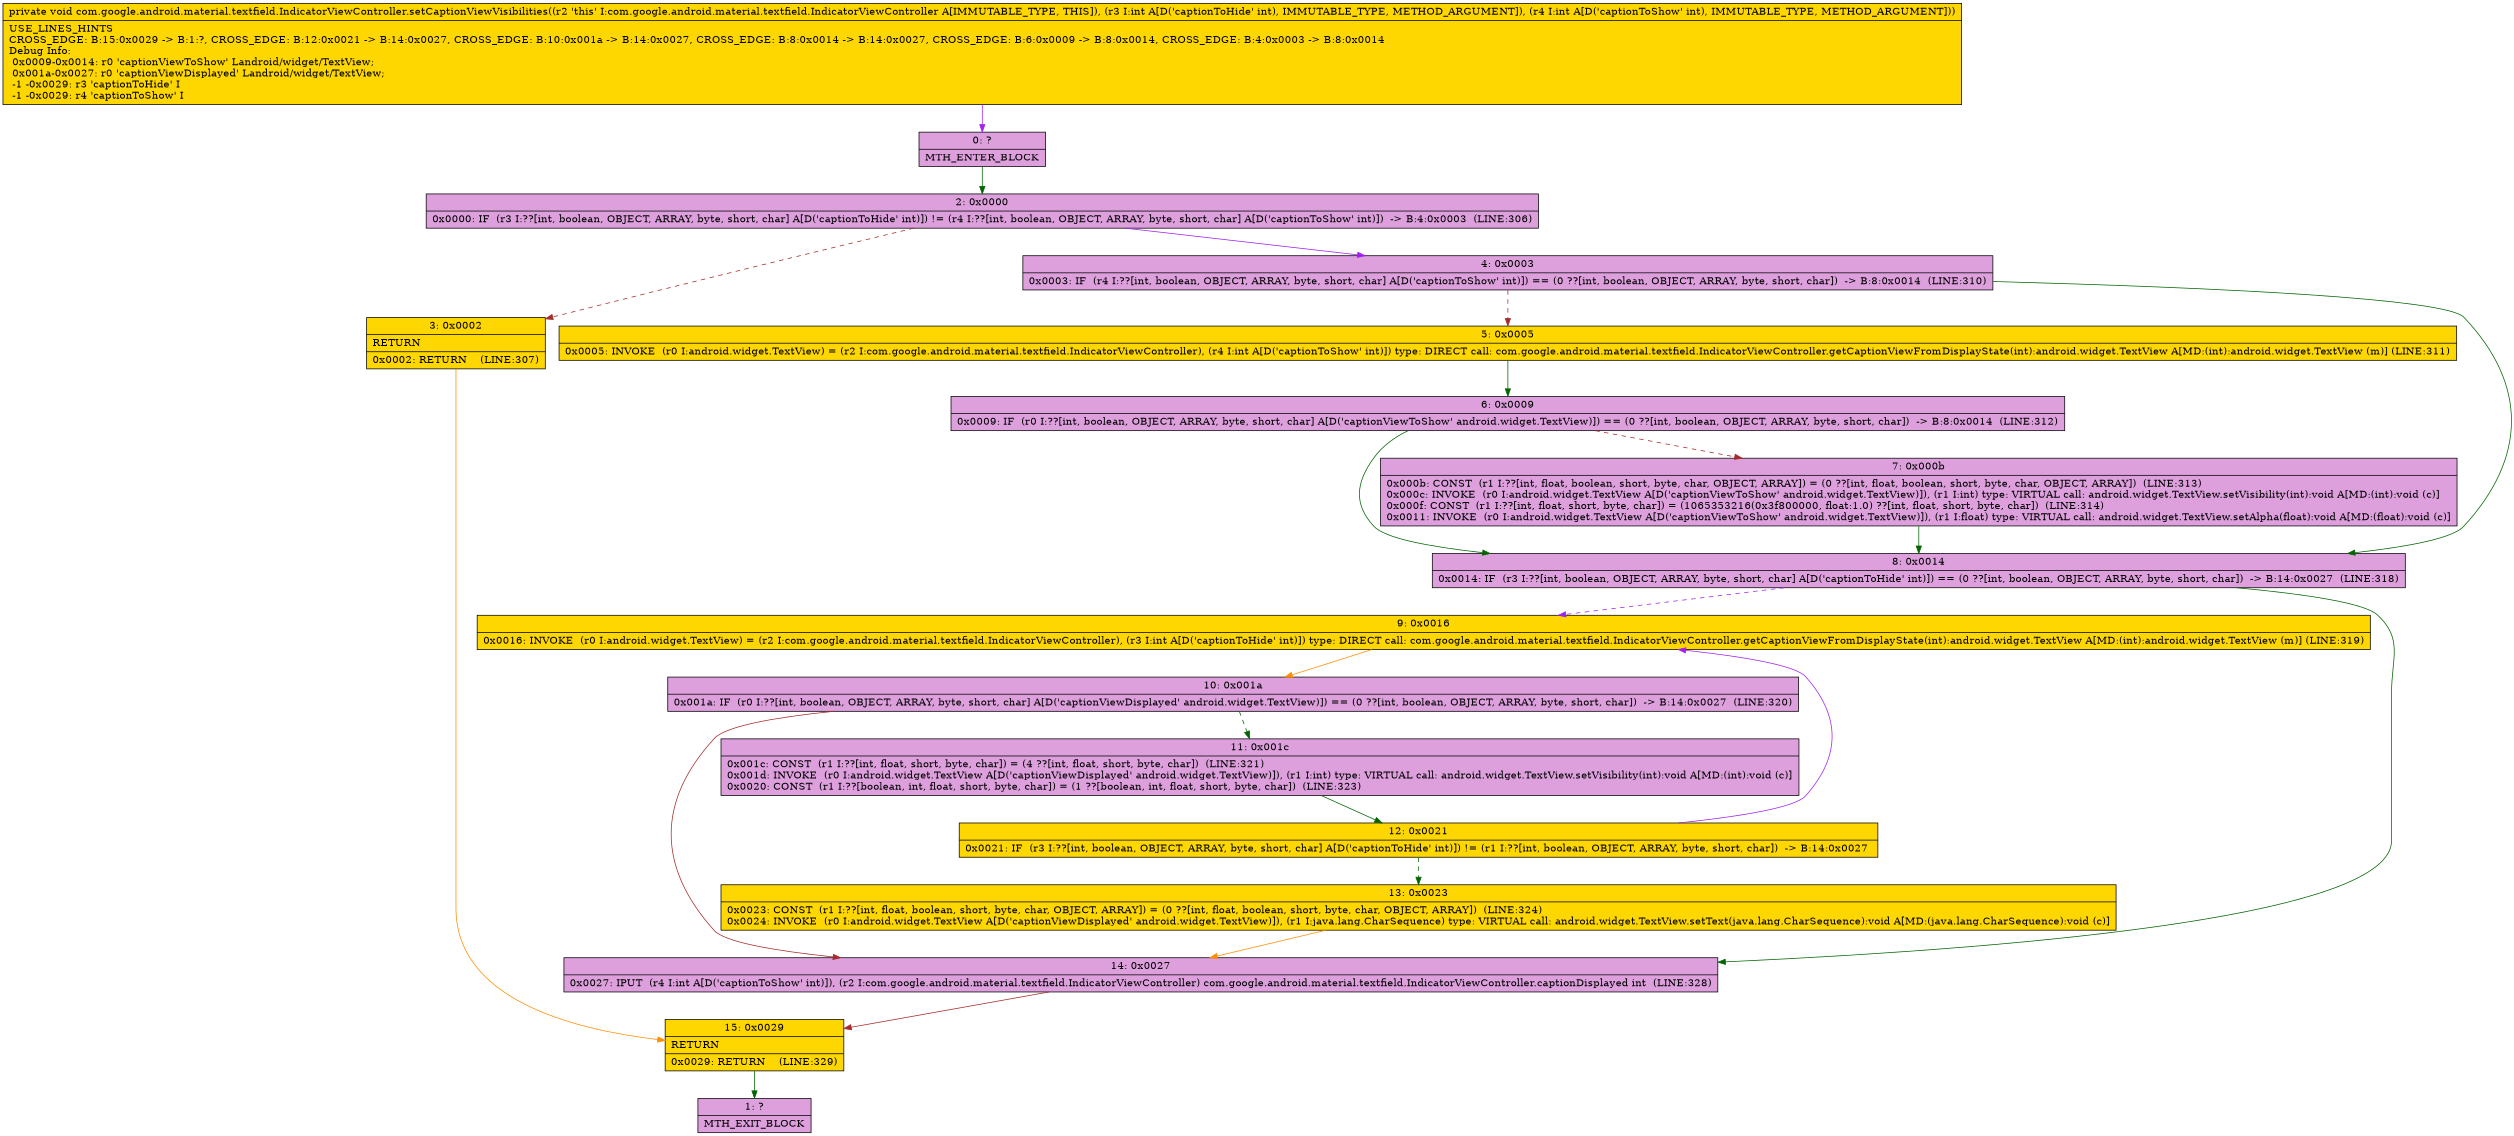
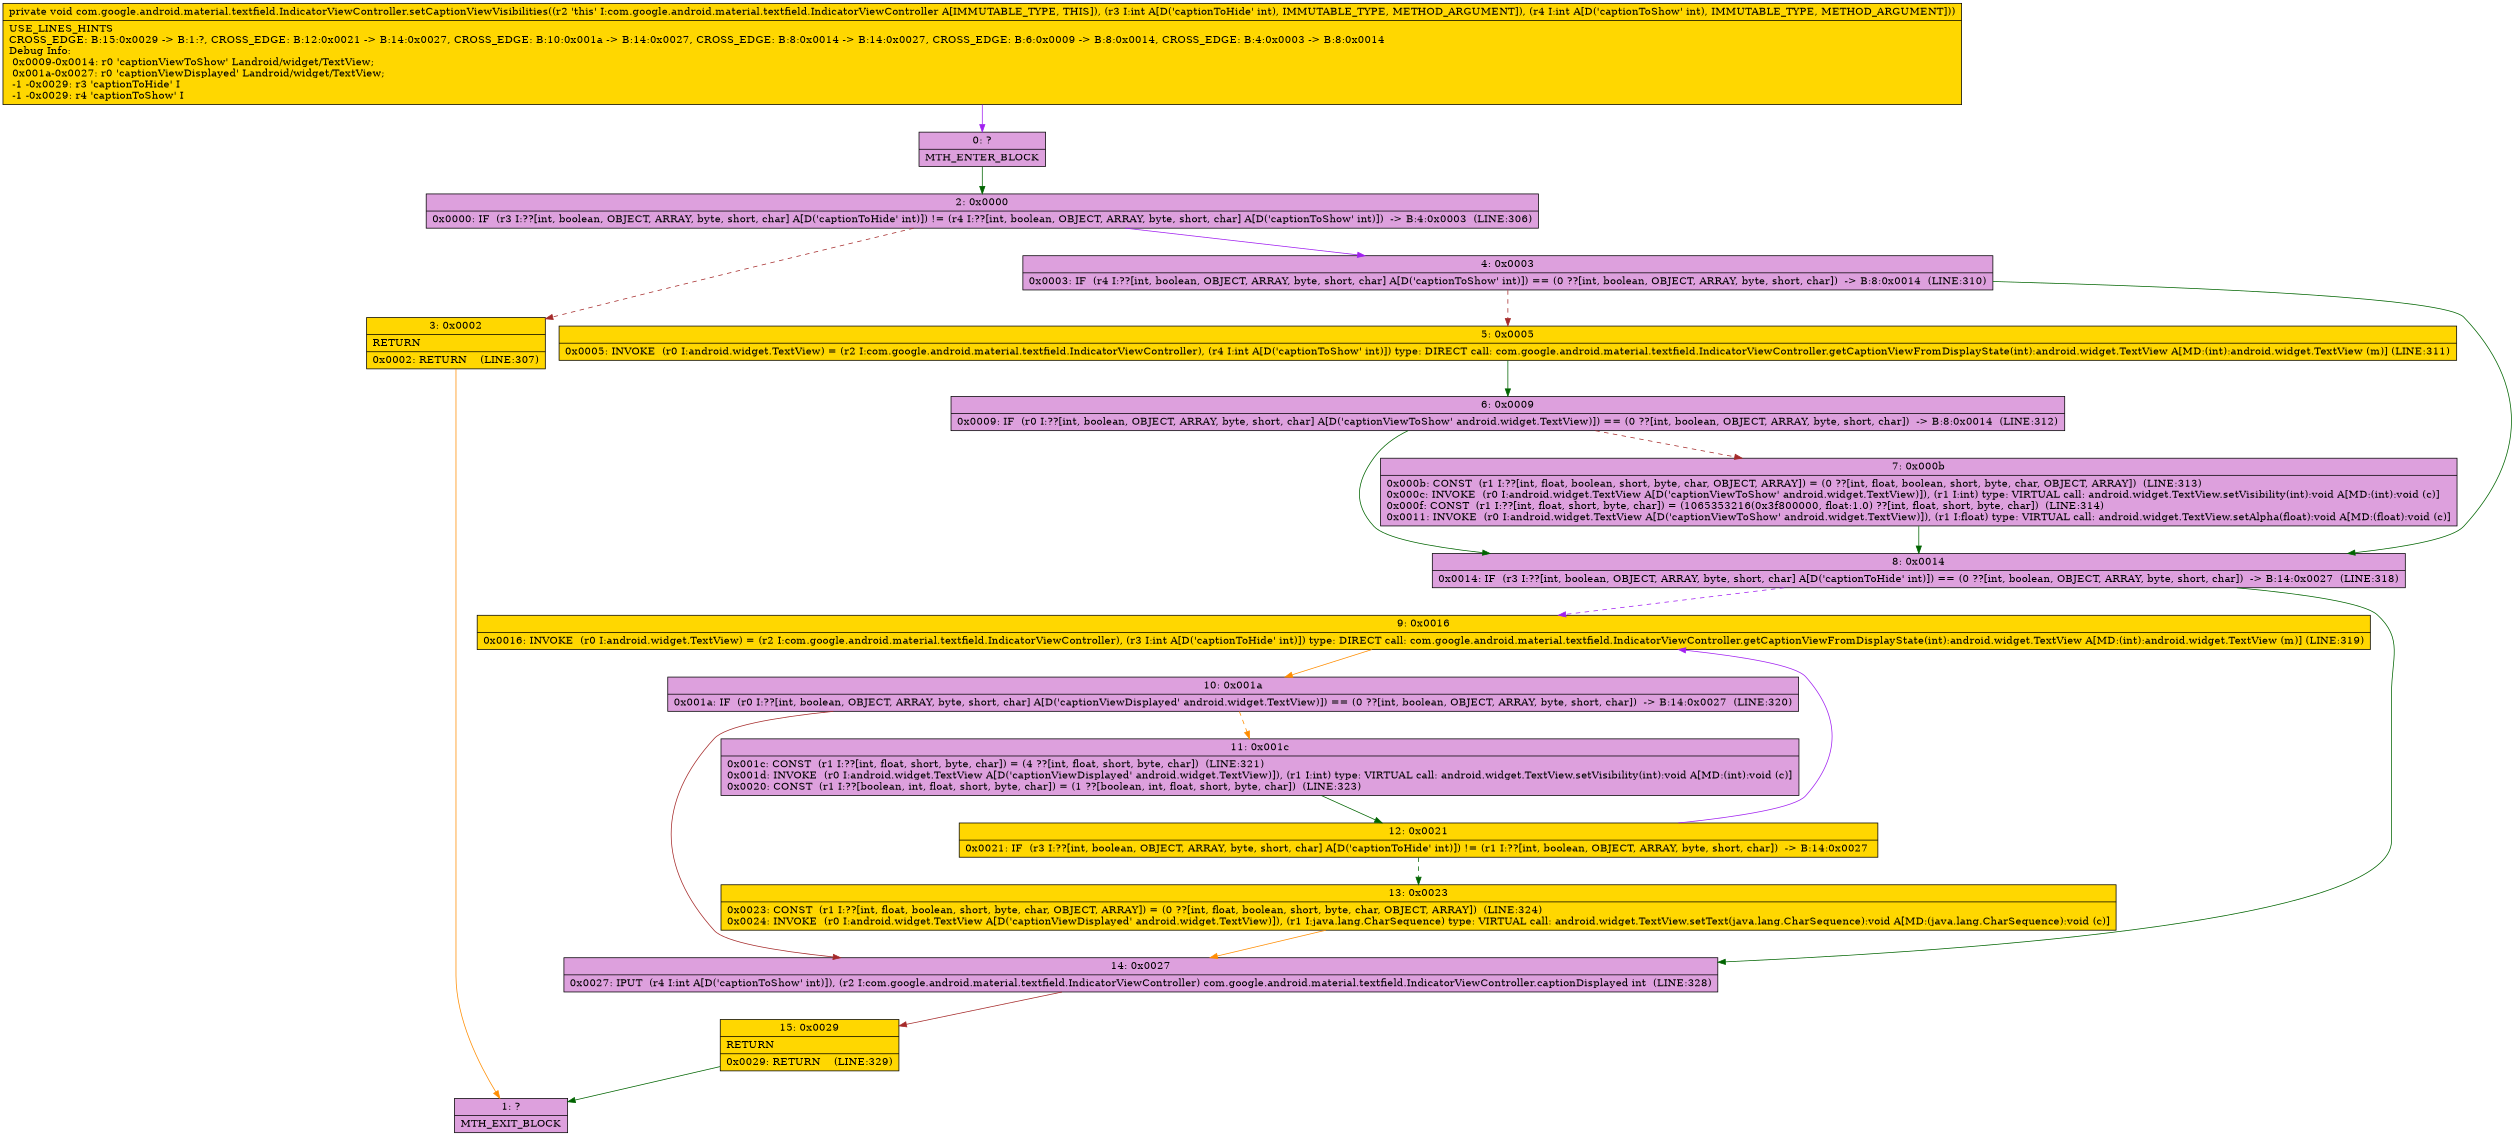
(1243, 722) -> (1243, 722)
(456, 770) -> (456, 734)
